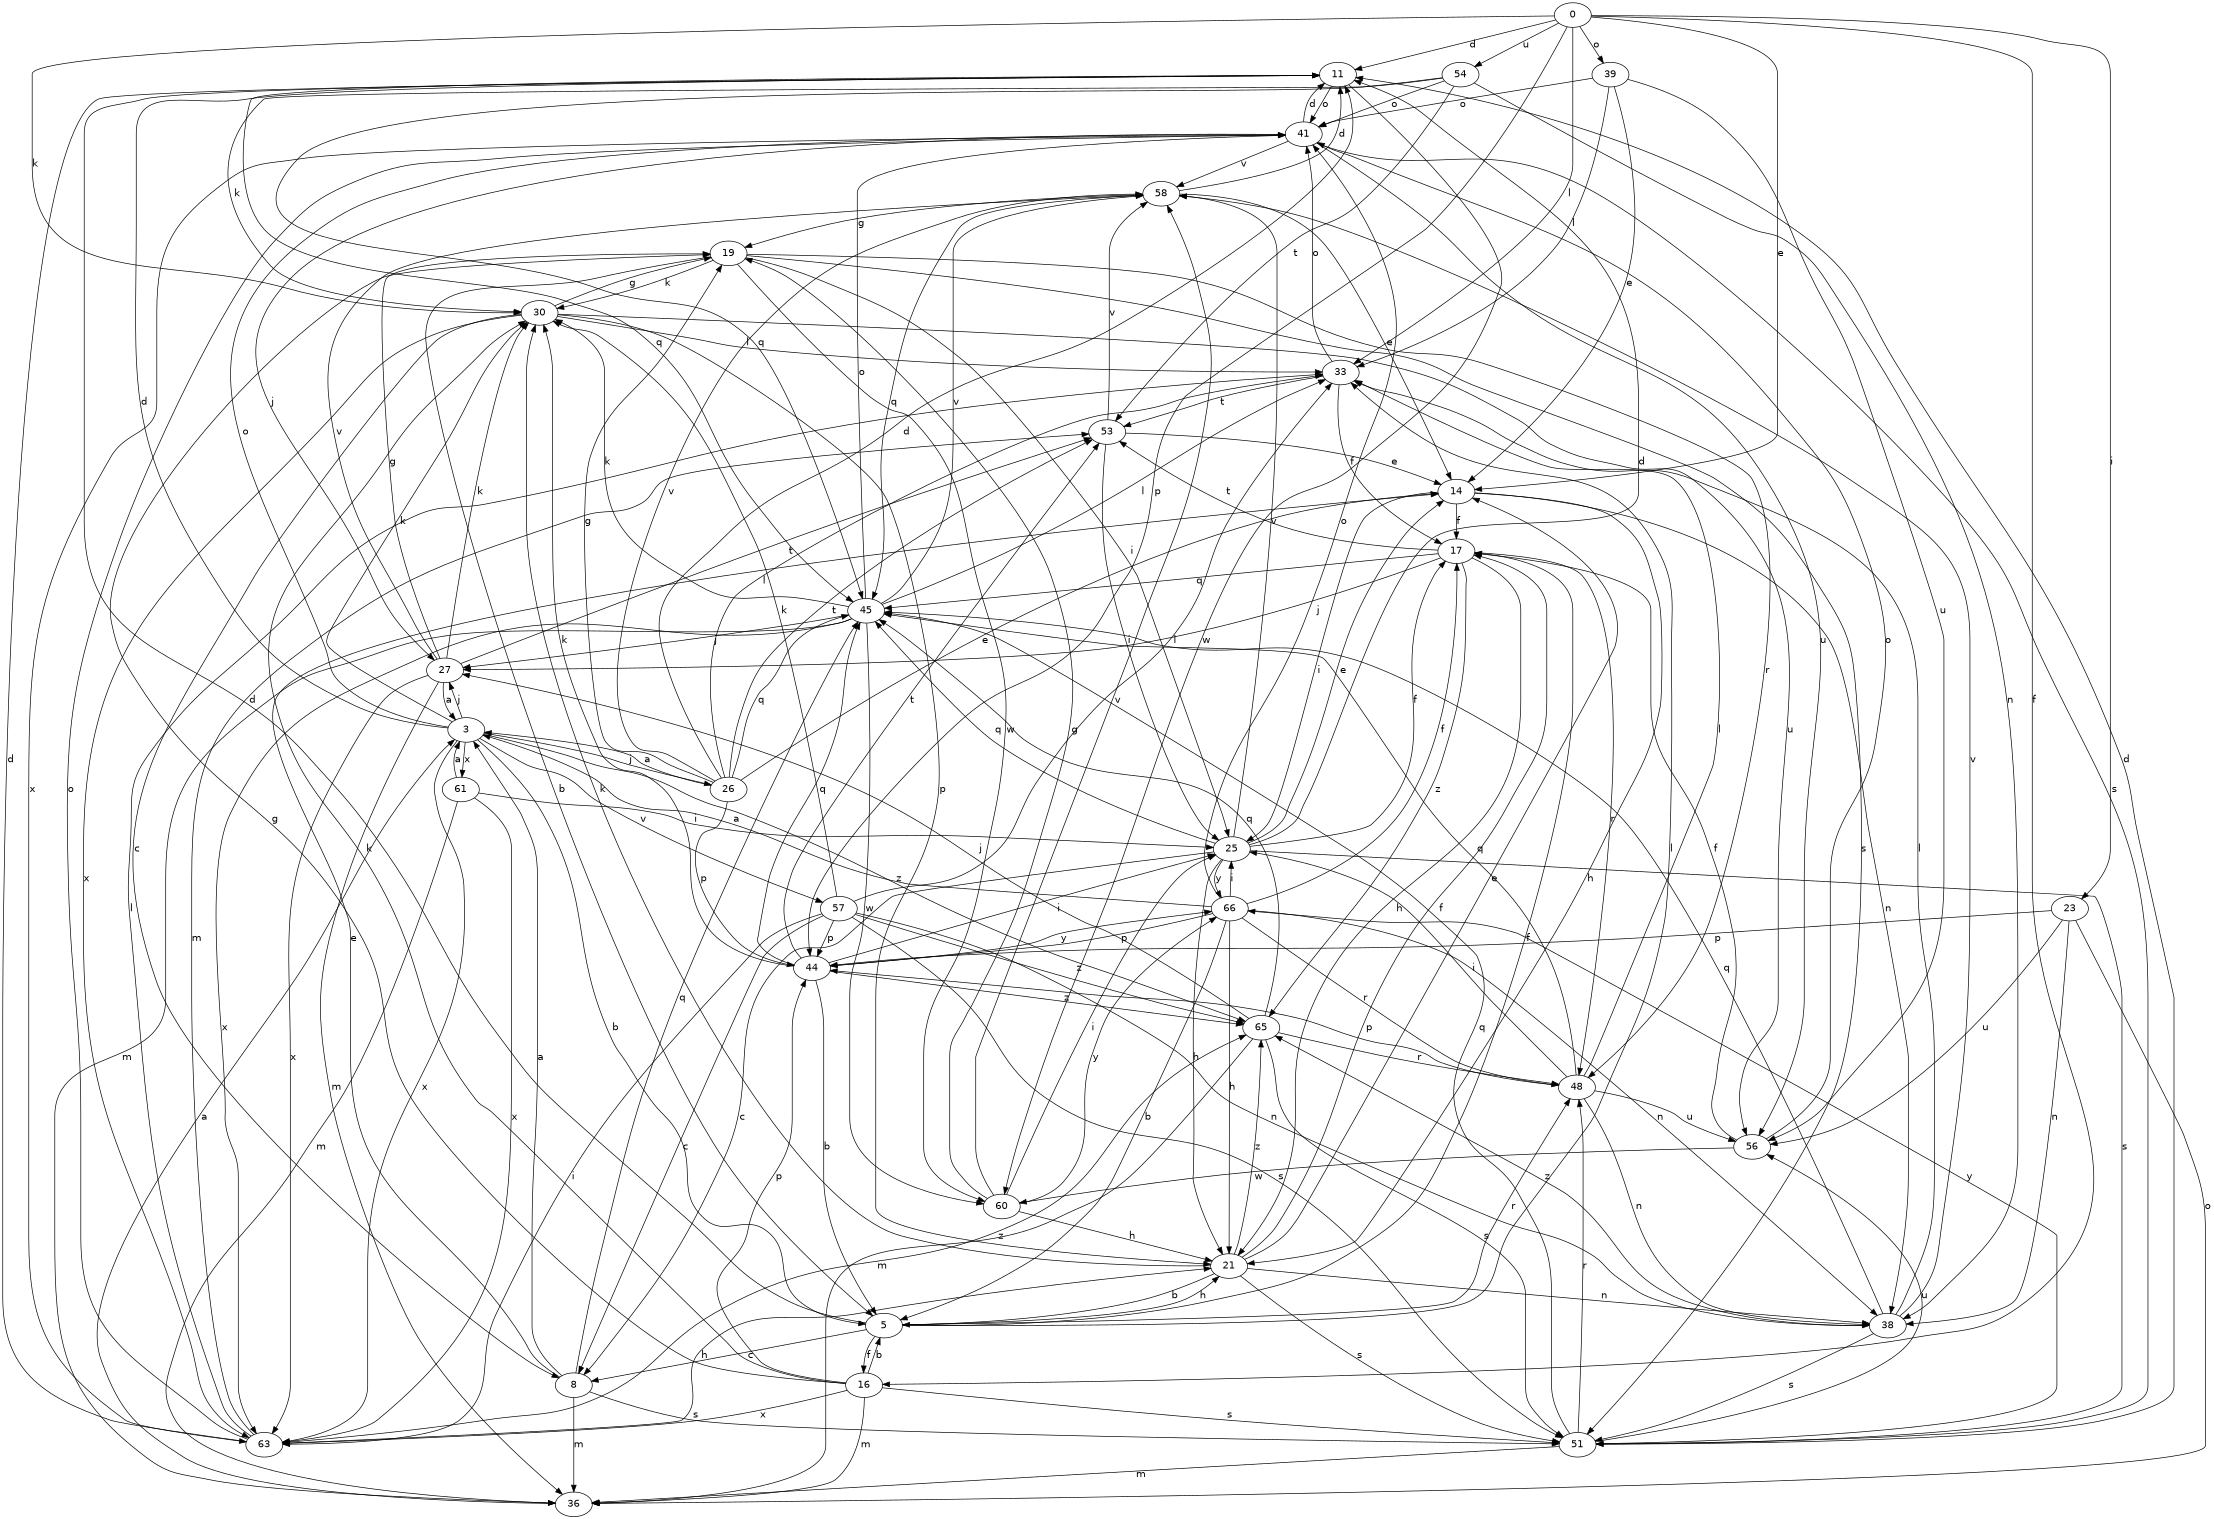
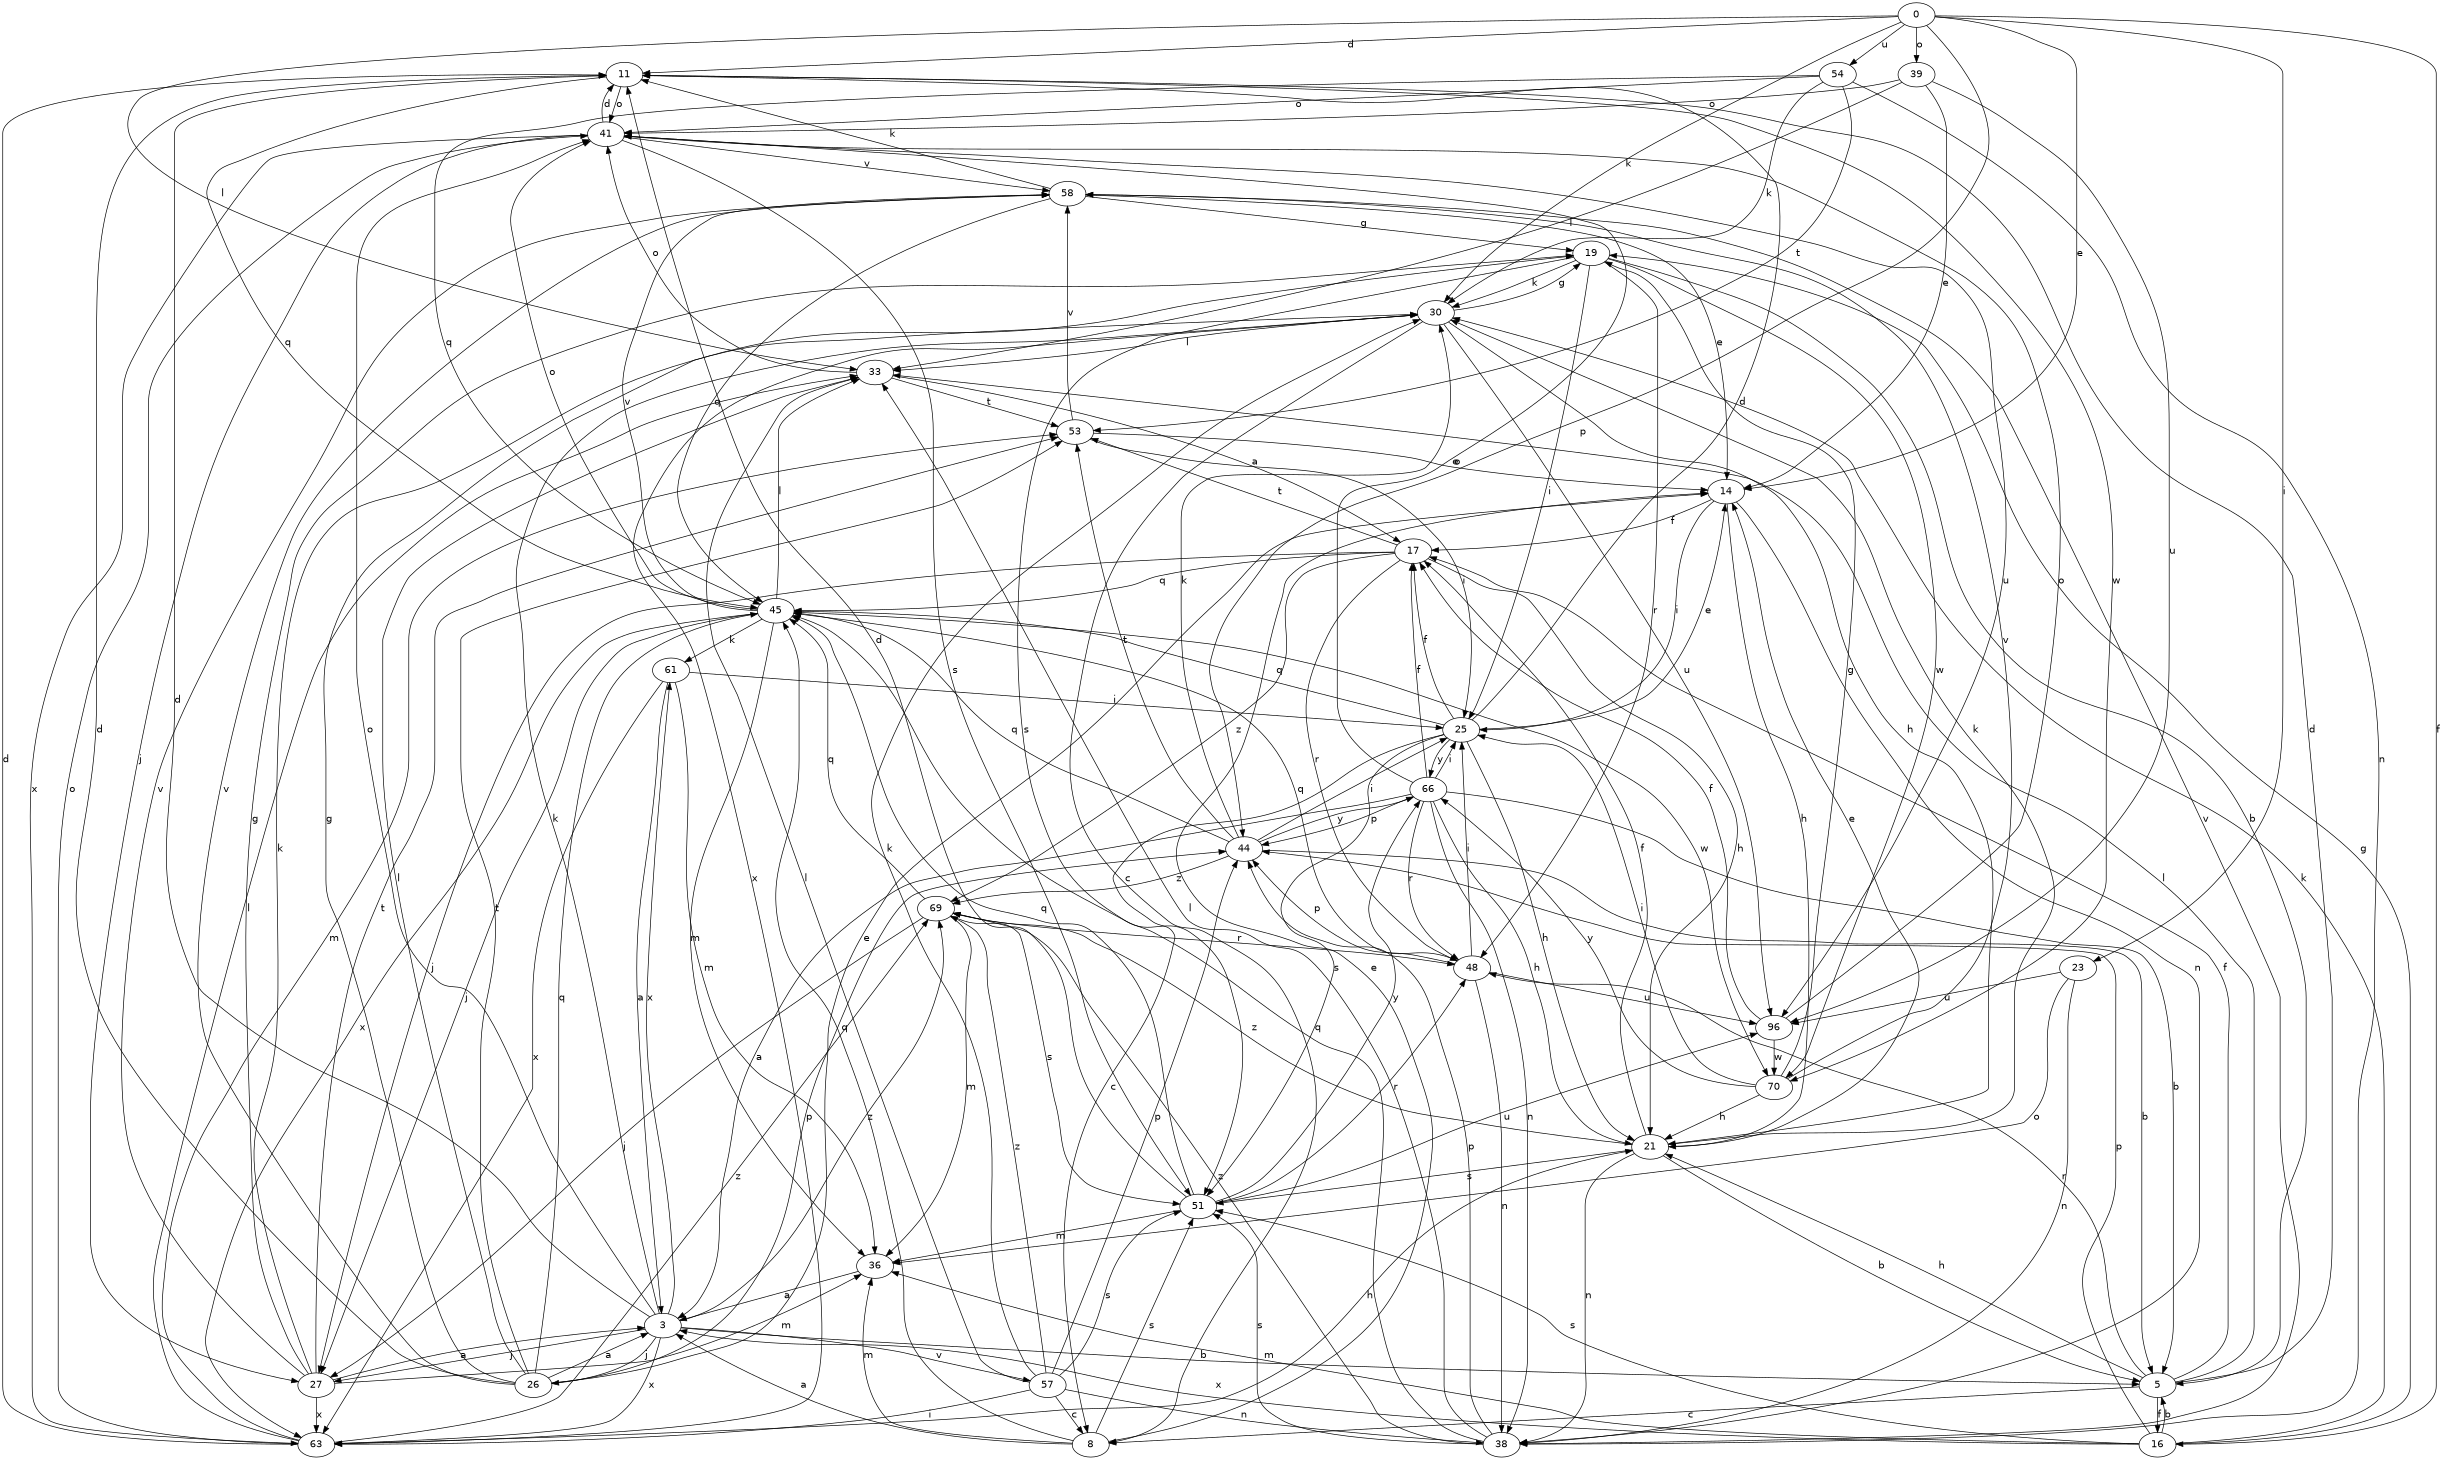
(1342, 134) -> (893, 134)
(1352, 462) -> (1255, 462)
(1273, 488) -> none
(629, 536) -> (726, 639)
(1717, 620) -> none
(943, 789) -> (1910, 730)
(1475, 945) -> (1458, 1100)
(1261, 1028) -> (936, 909)
(1752, 1147) -> (1774, 1028)
(1002, 1206) -> (1774, 1087)
(570, 1430) -> (1410, 1416)
